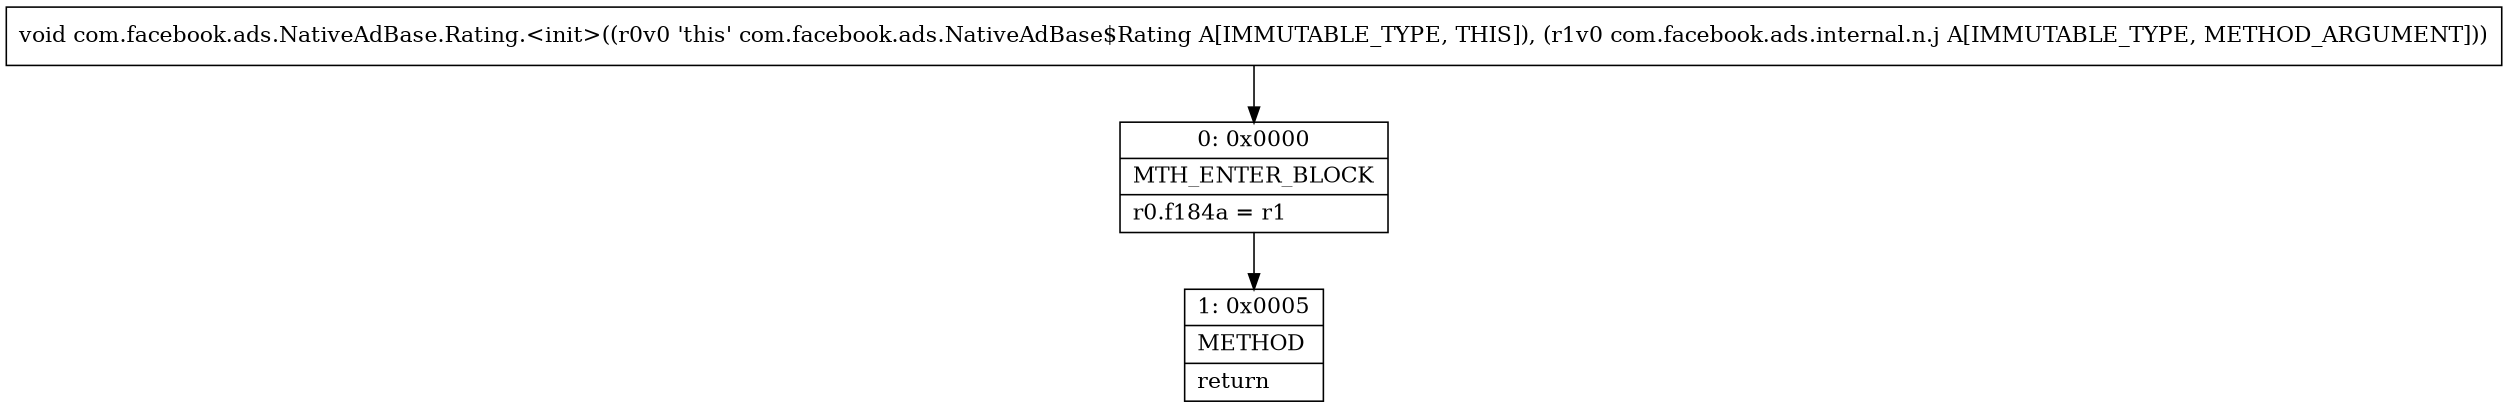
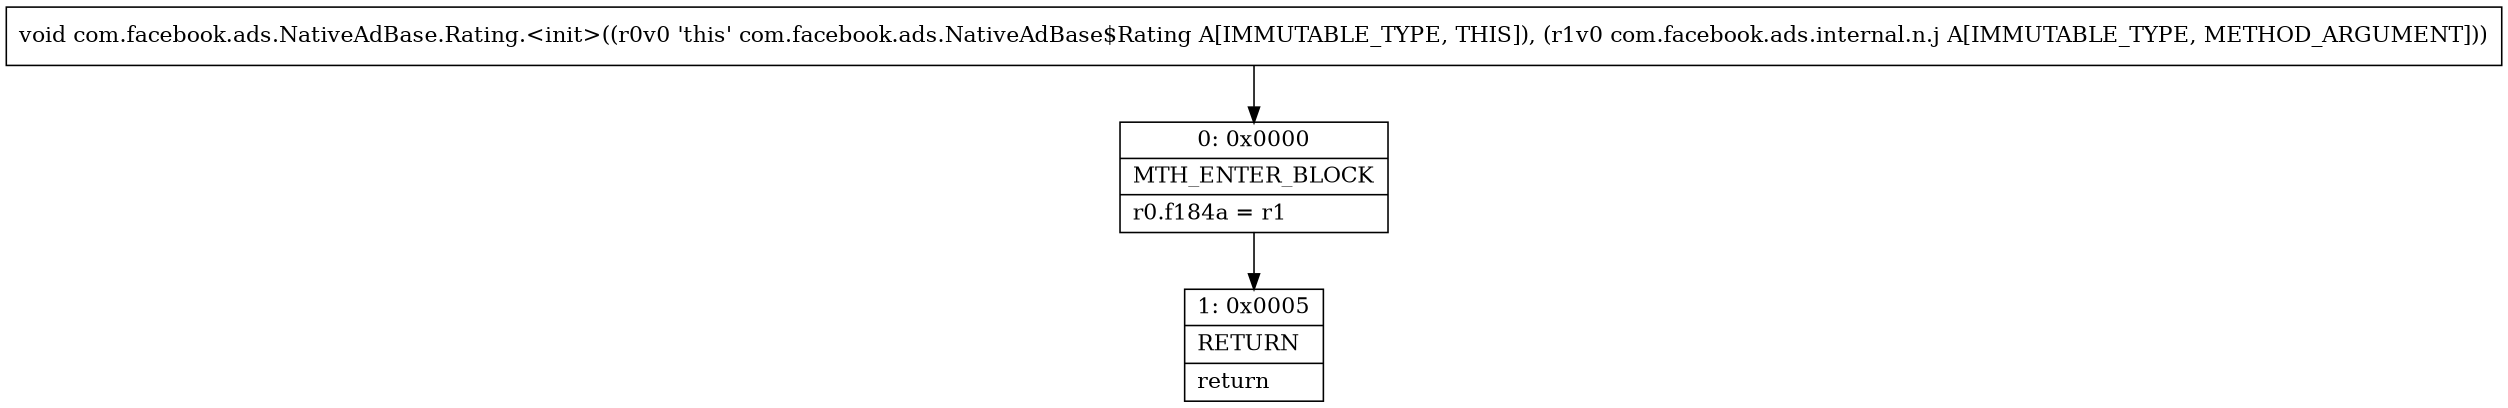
(1252, 344) -> (1248, 344)
